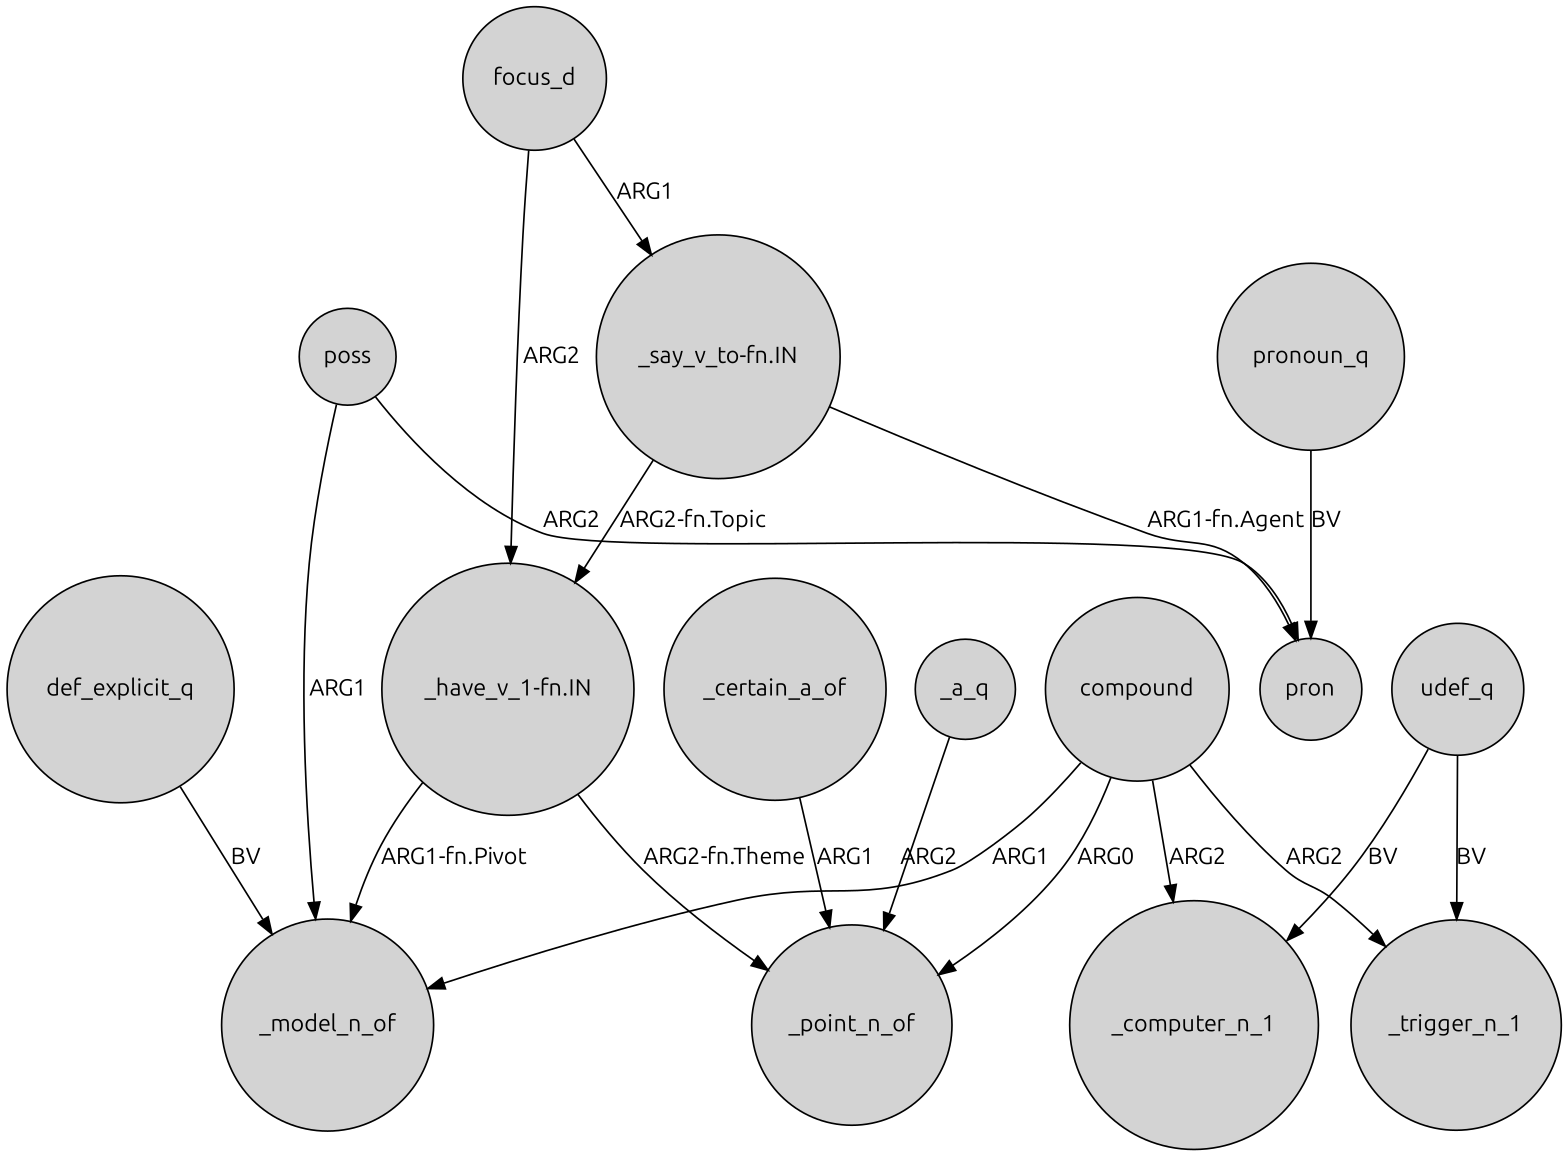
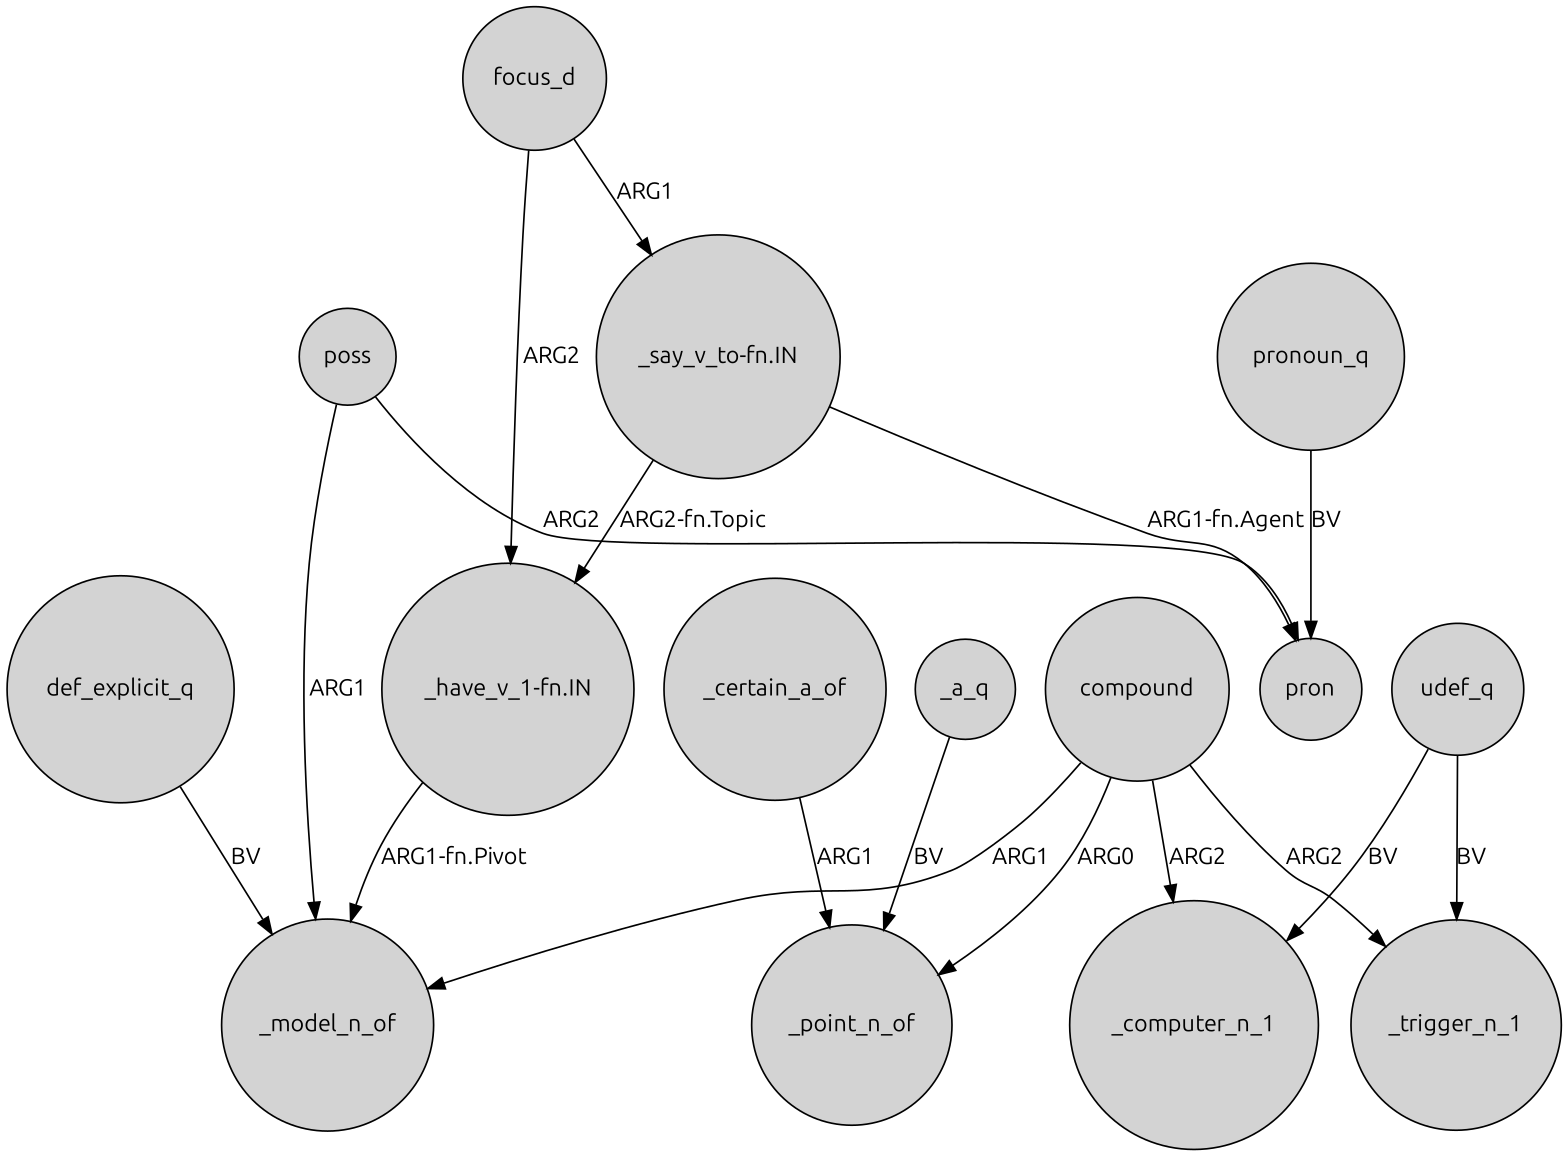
(929, 858) -> (929, 858)
(659, 885) -> none
